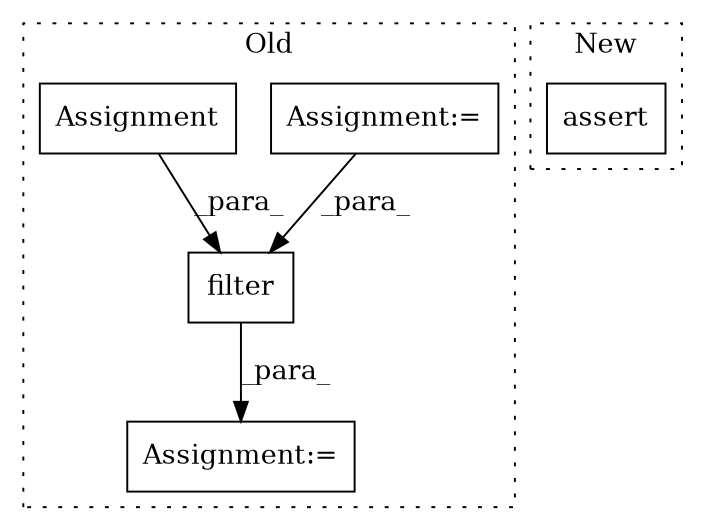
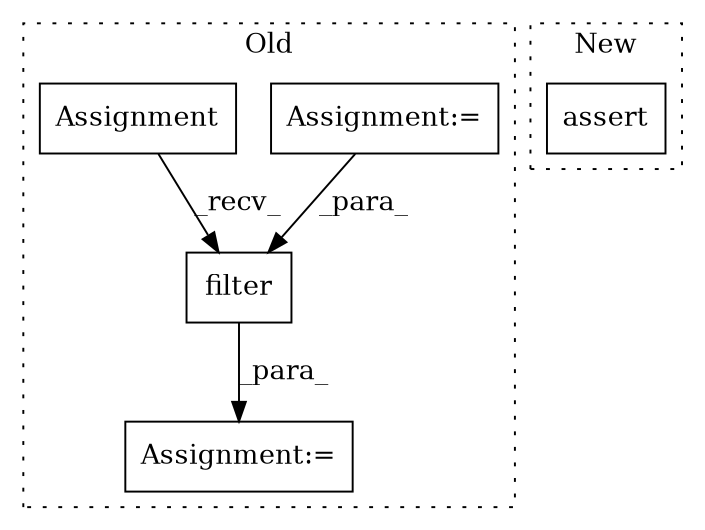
(239, 203) -> (238, 203)
